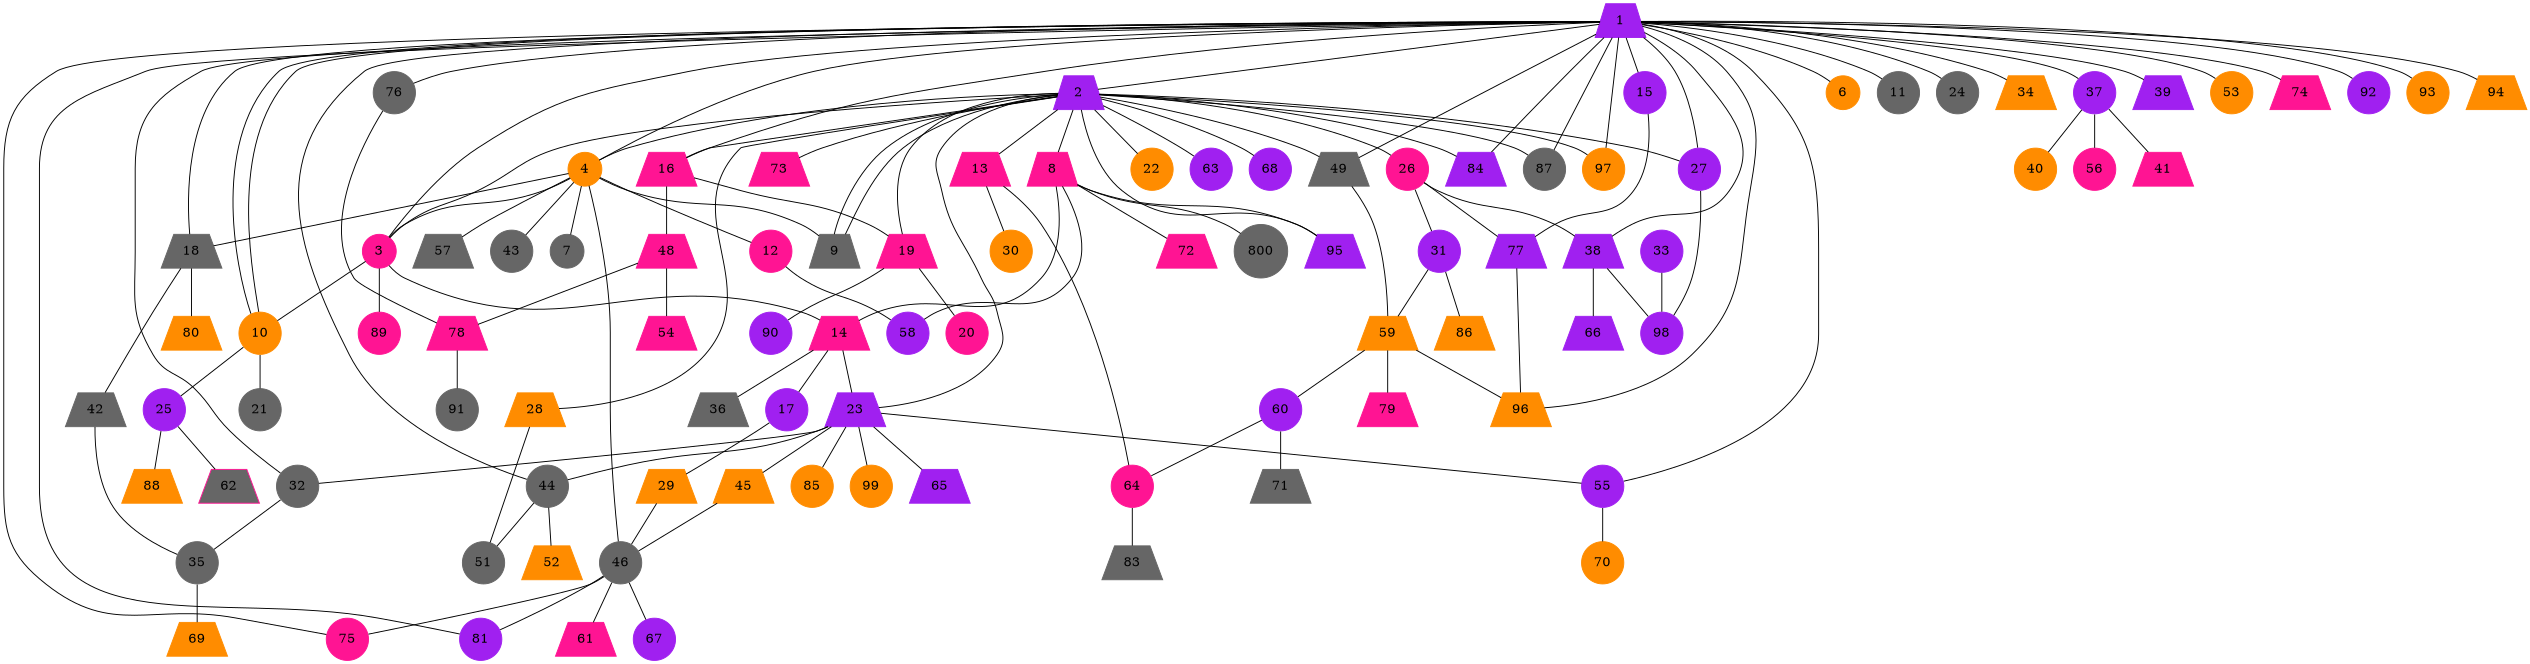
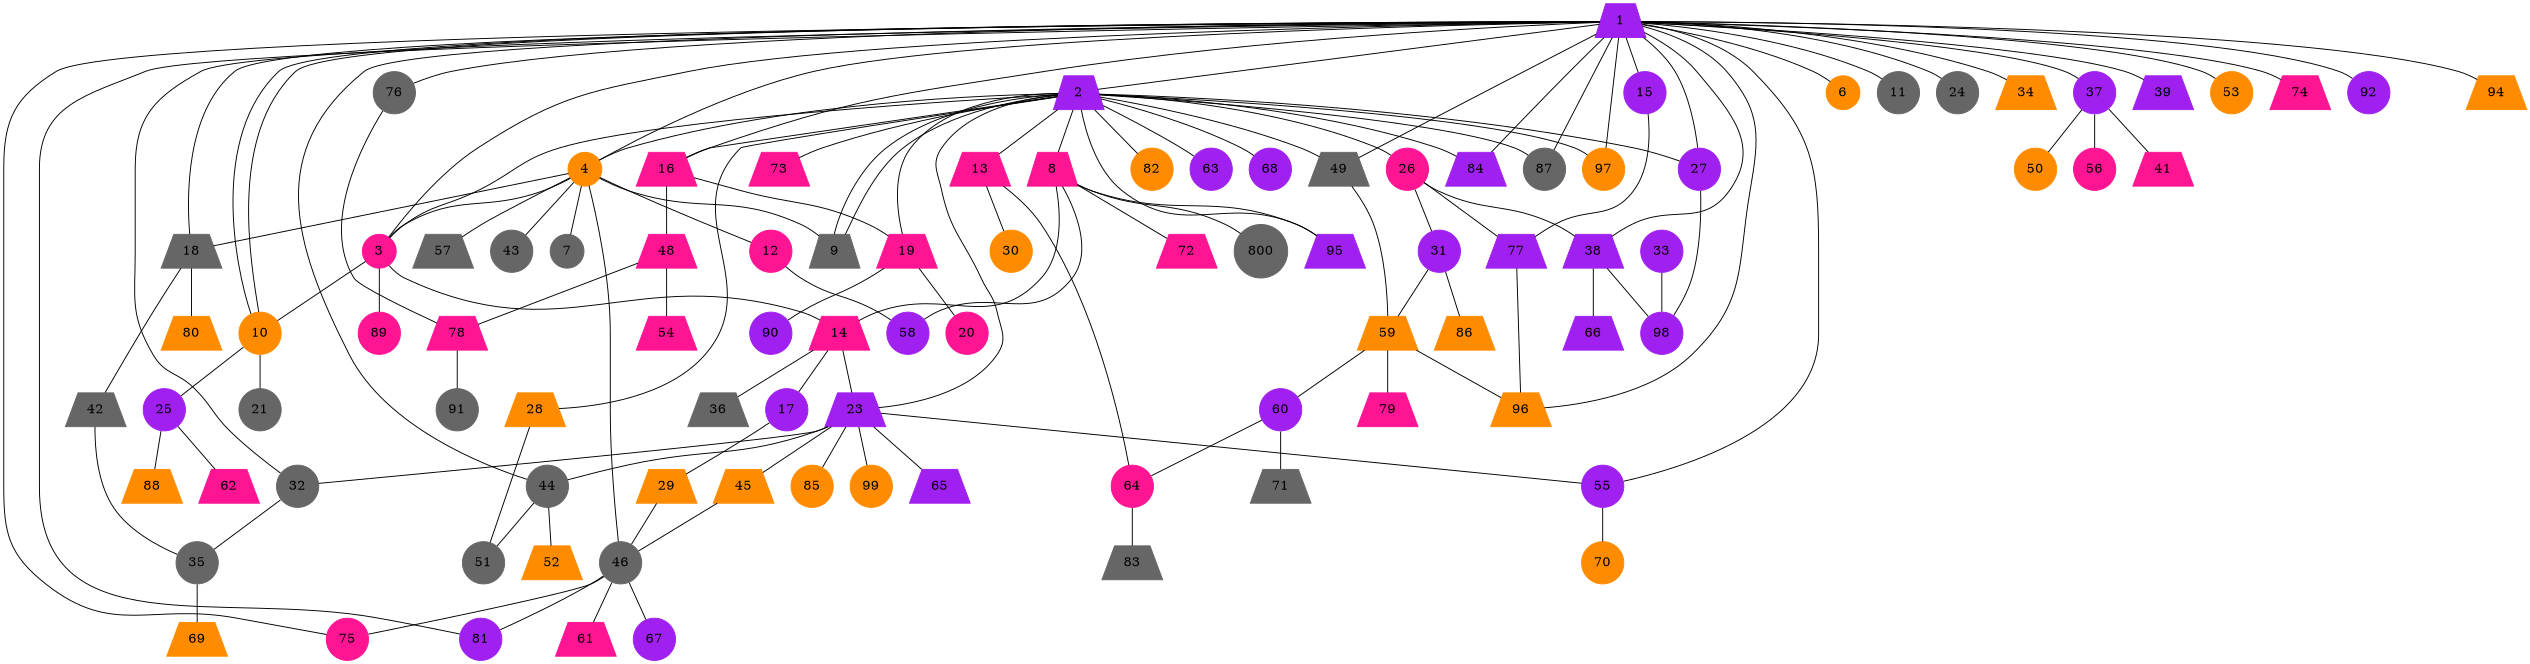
(2428, 93) -> none
(1152, 169) -> (1152, 169)
(2036, 169) -> (2036, 169)
(229, 486) -> (229, 486)
